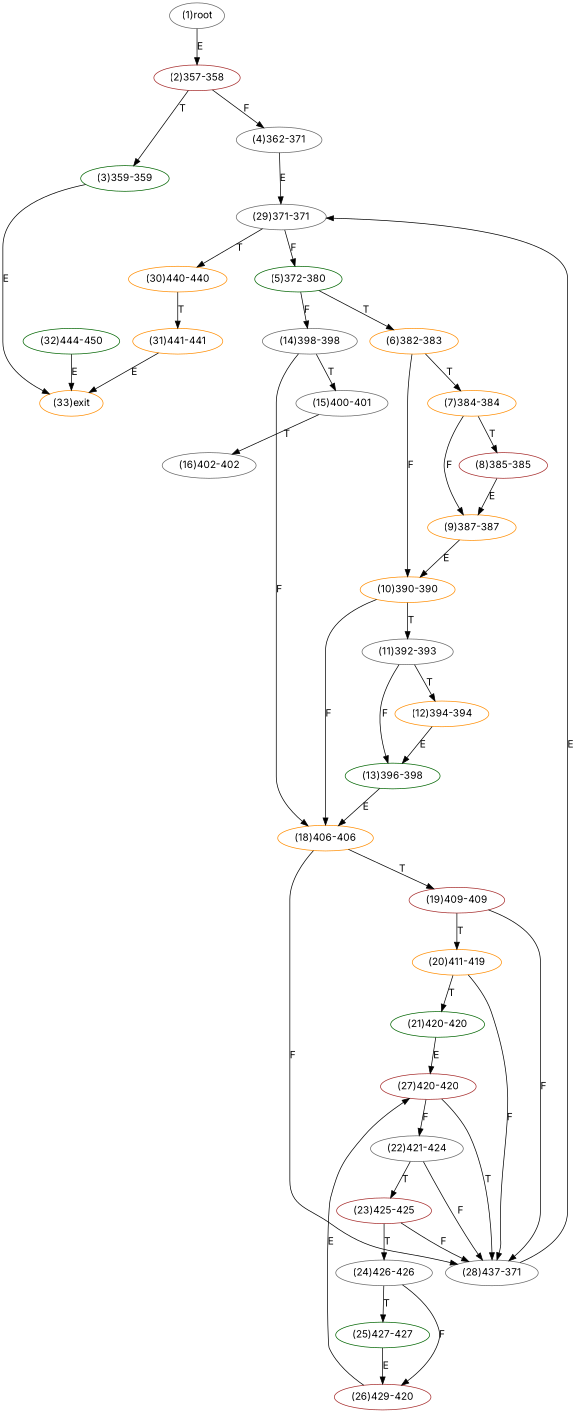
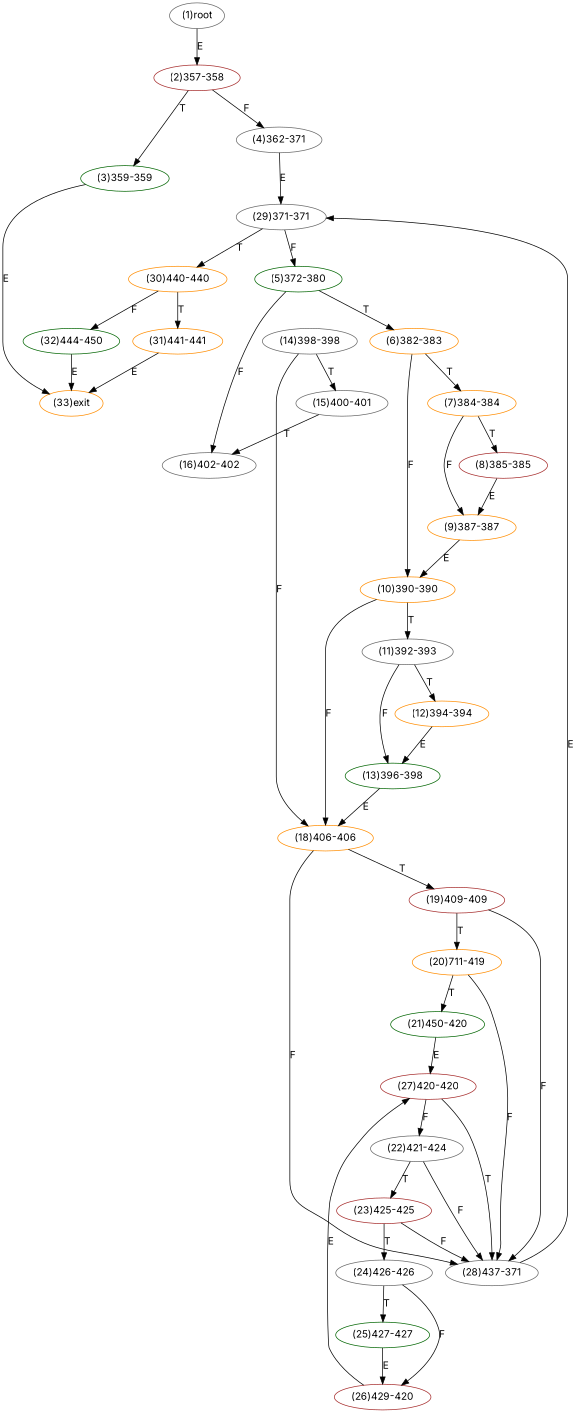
(303, 307) -> (239, 363)
none -> (128, 308)
(457, 962) -> (457, 962)
(438, 1024) -> (438, 1024)
